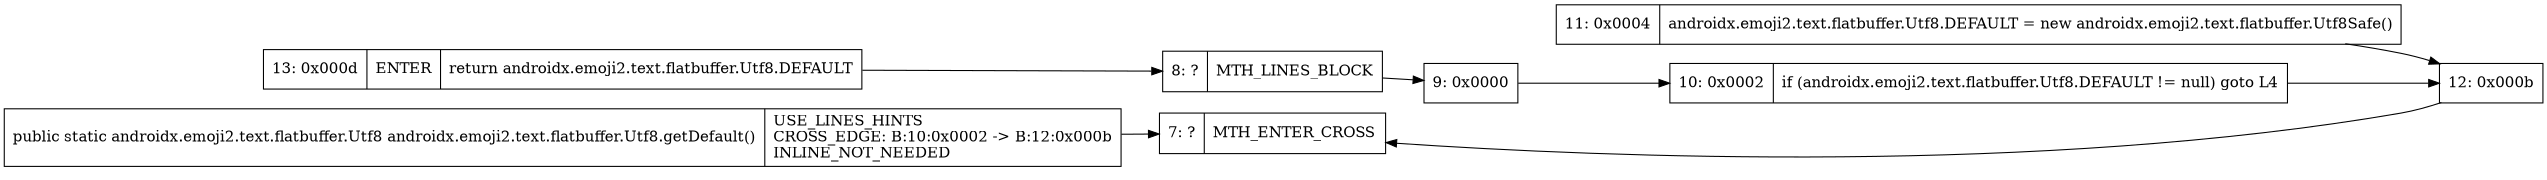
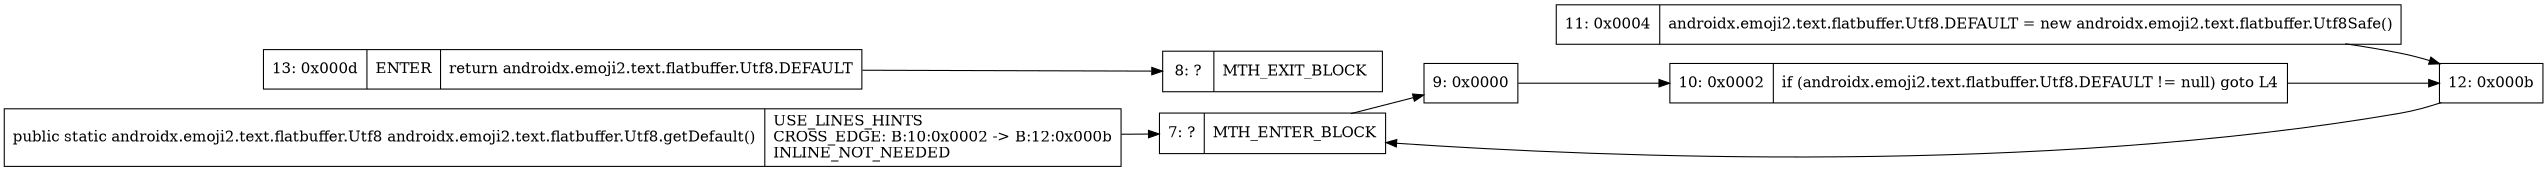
(1295, 71) -> (1295, 71)
(1398, 79) -> (1382, 106)
(1294, 133) -> (1295, 133)
